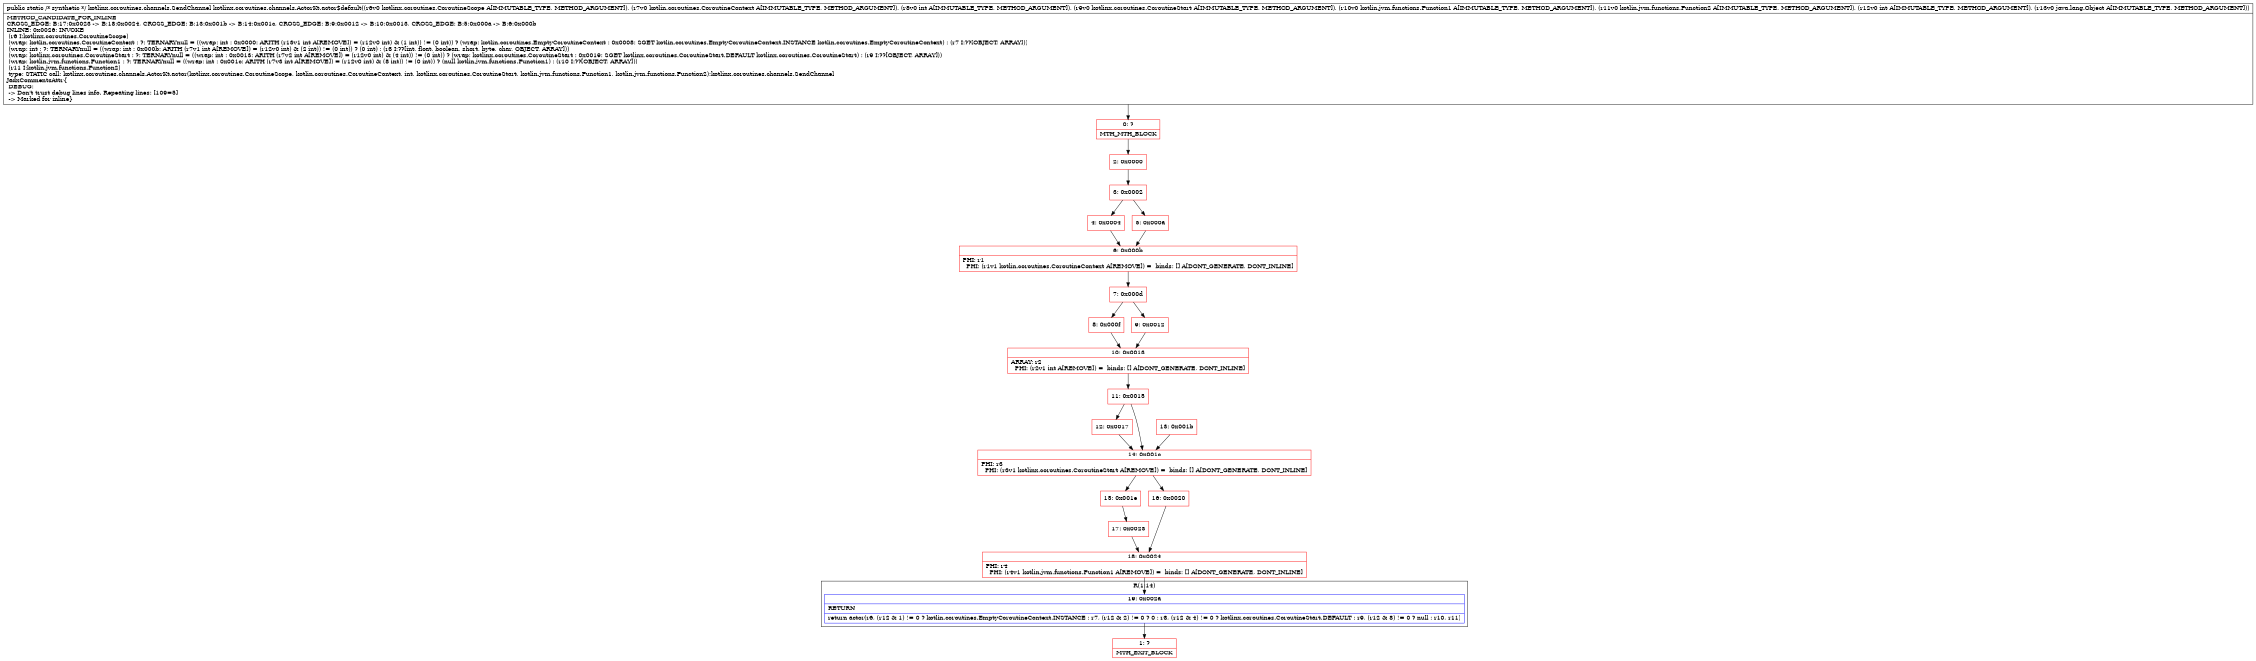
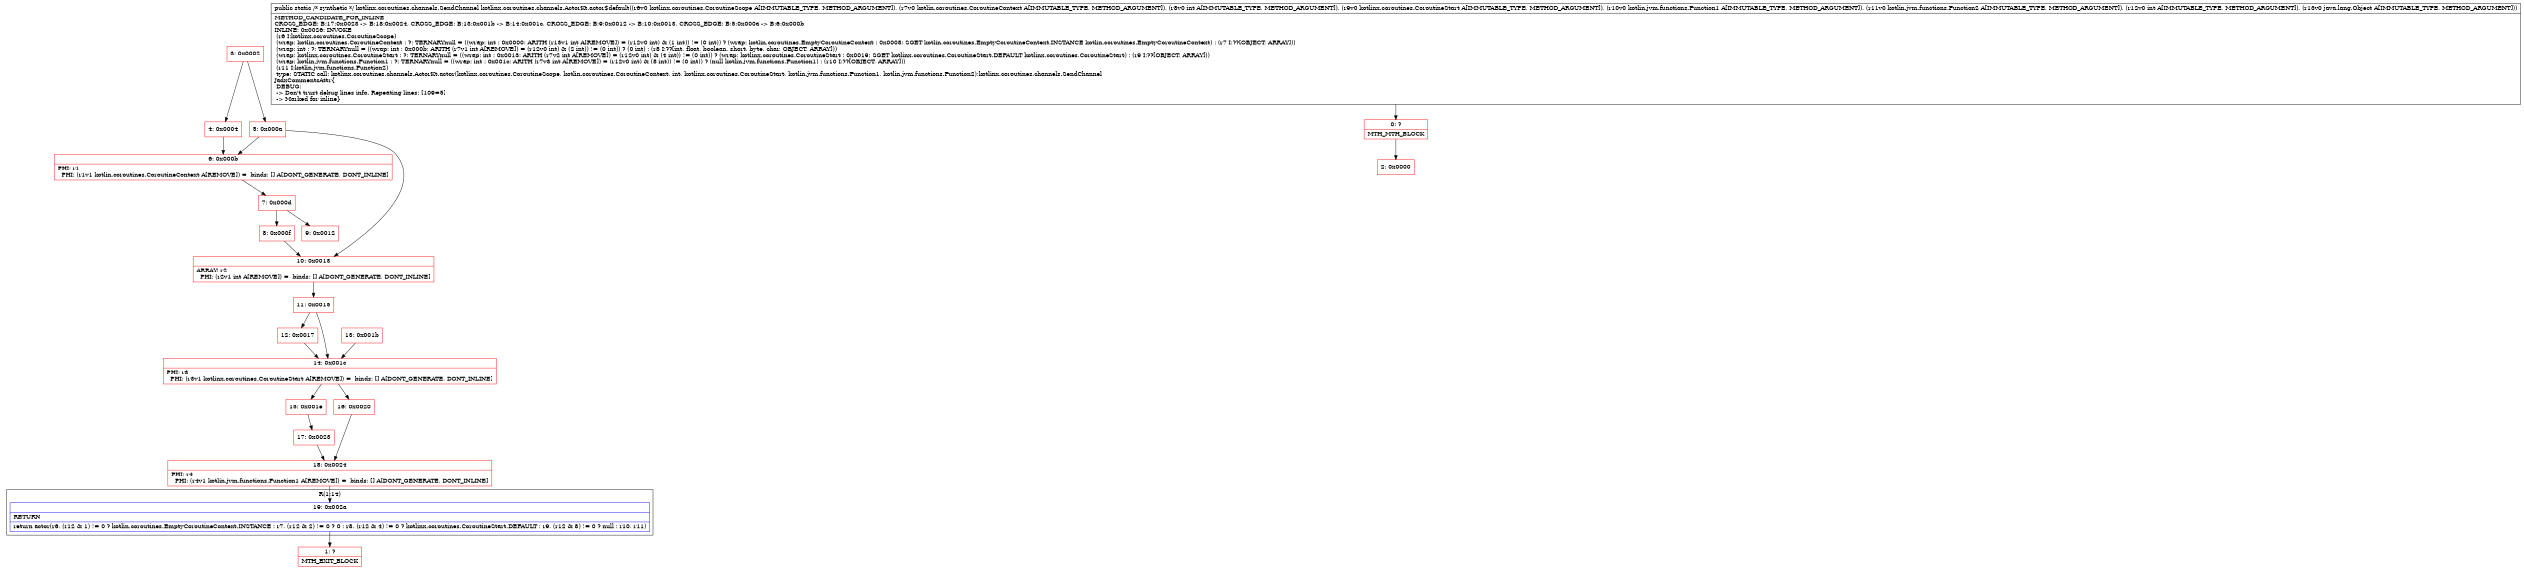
(1128, 175) -> none
(1142, 338) -> (399, 161)
